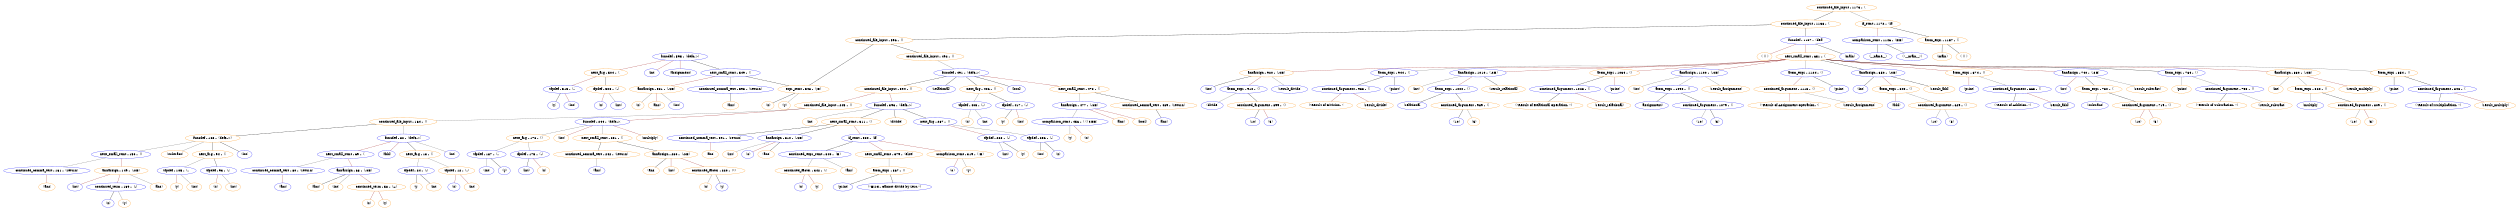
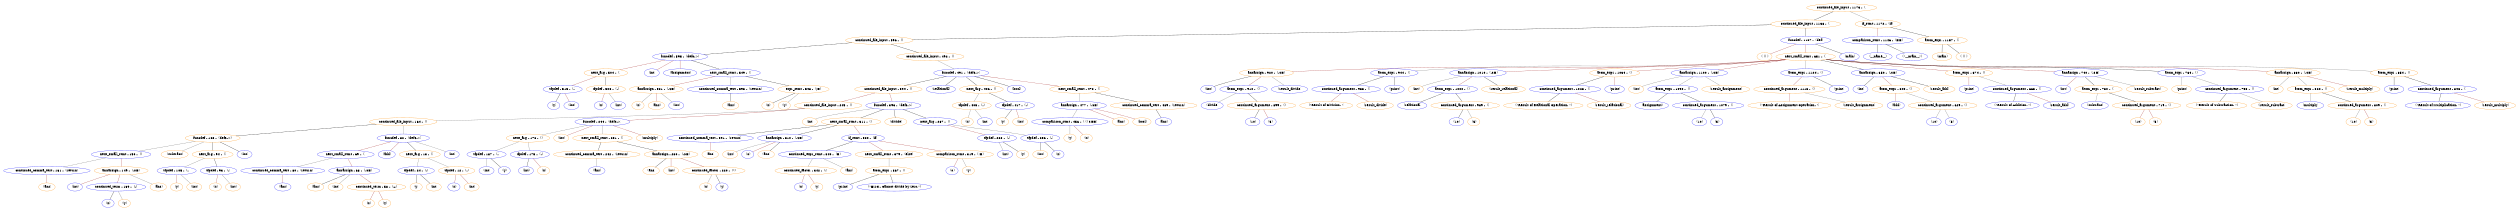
(841, 65) -> (778, 49)
(972, 105) -> (972, 105)
